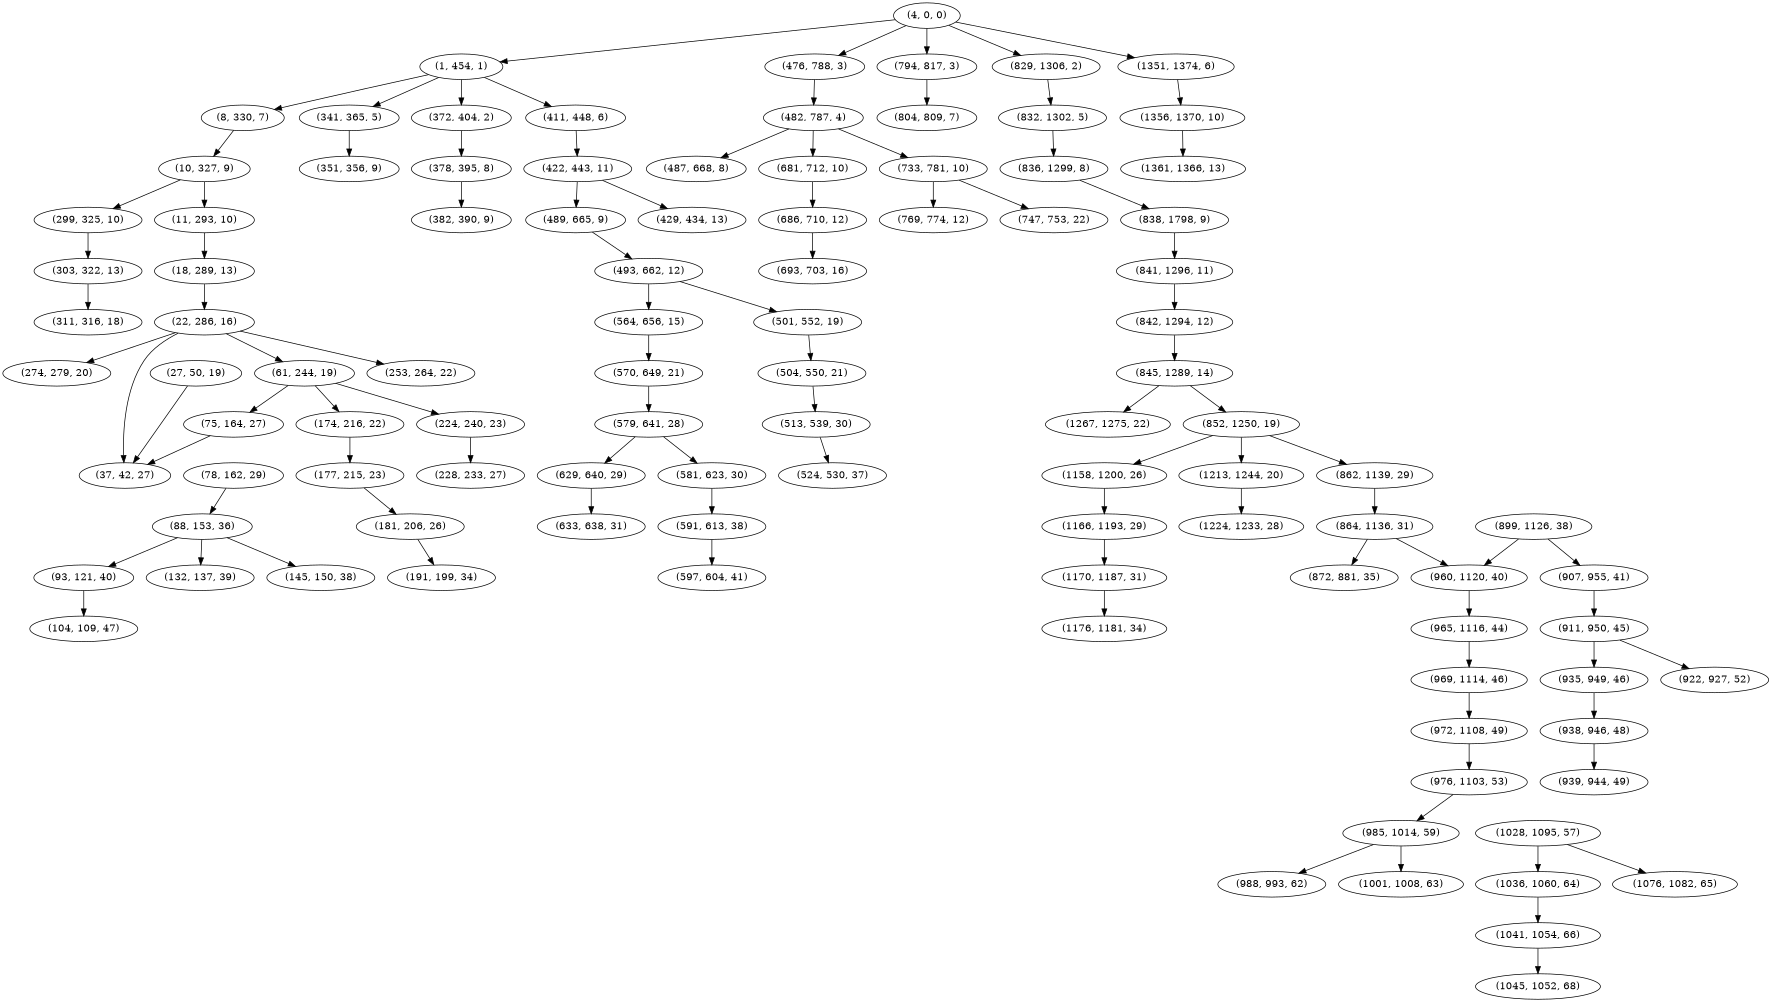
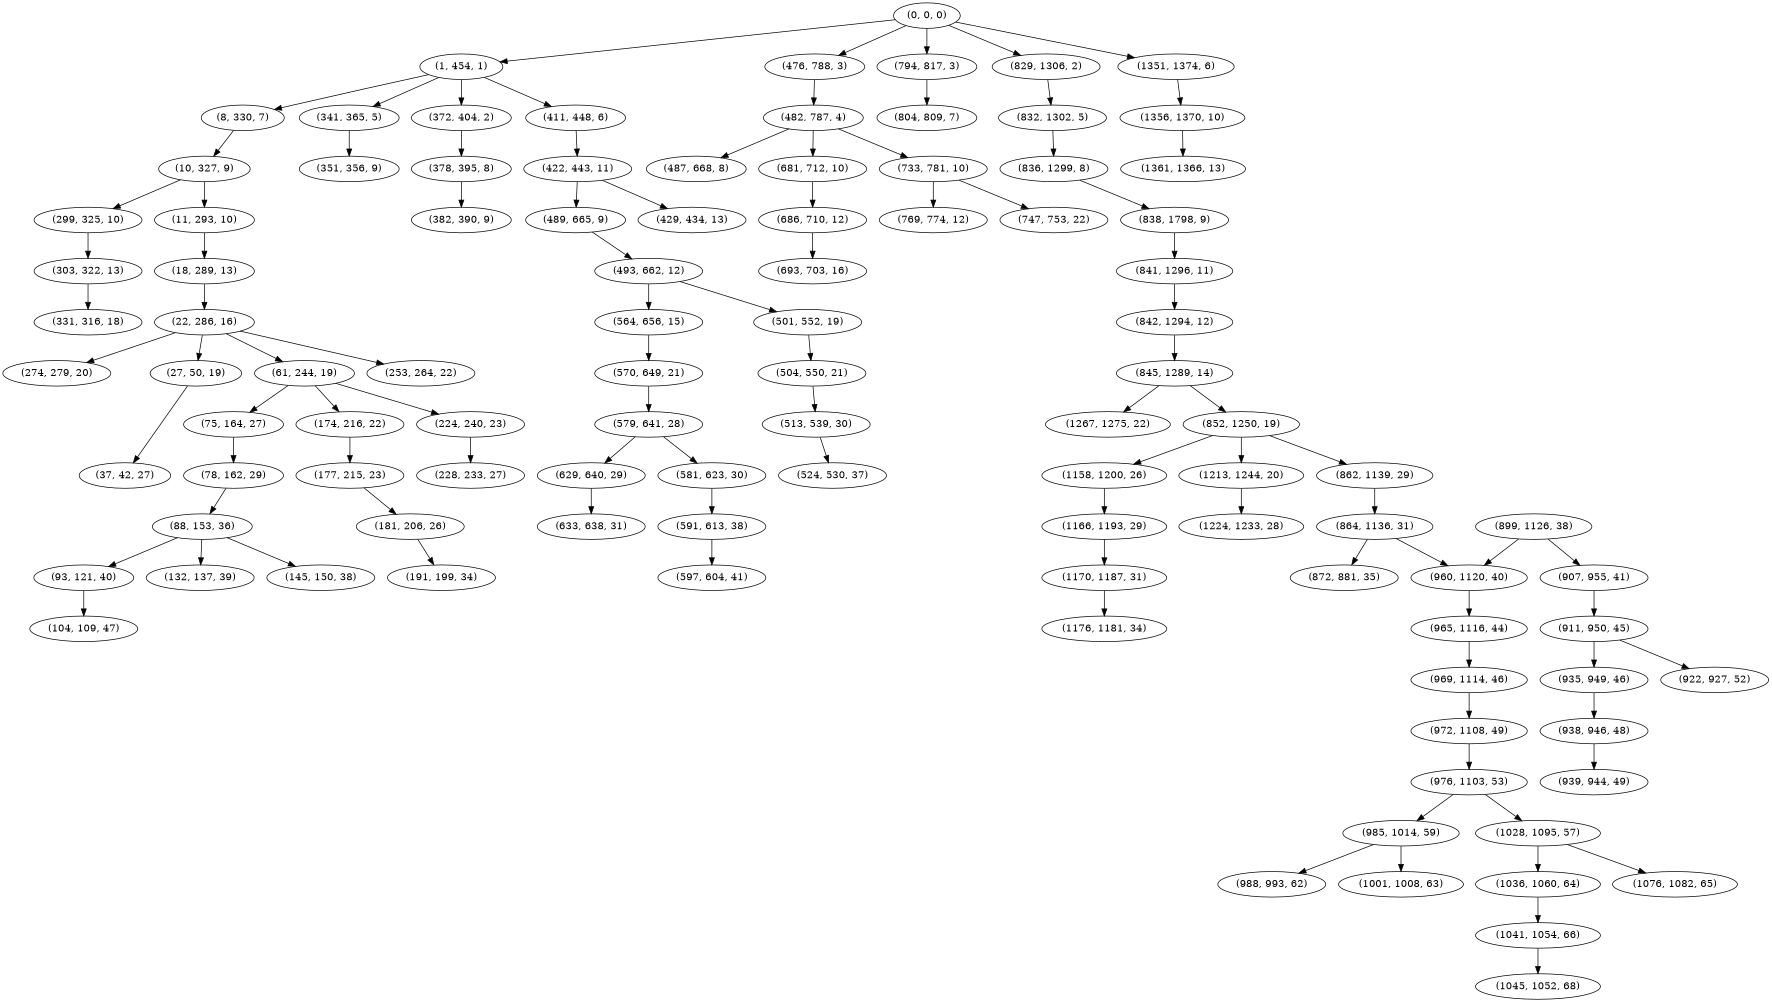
(927, 16) -> (927, 16)
(88, 322) -> (88, 322)
(132, 385) -> (201, 344)
(182, 449) -> (234, 446)
none -> (1501, 806)
